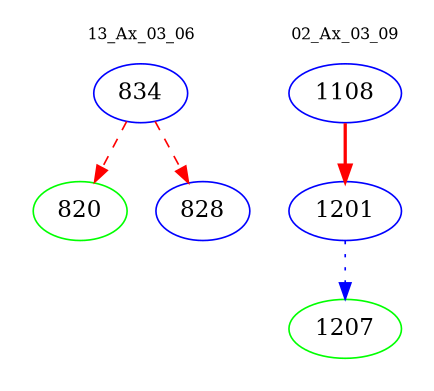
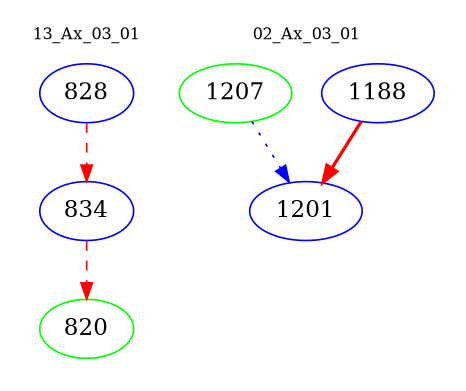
(142, 35) -> (87, 35)
(345, 35) -> (307, 35)
(345, 93) -> (378, 93)
(168, 145) -> (87, 144)
(345, 262) -> (266, 145)
